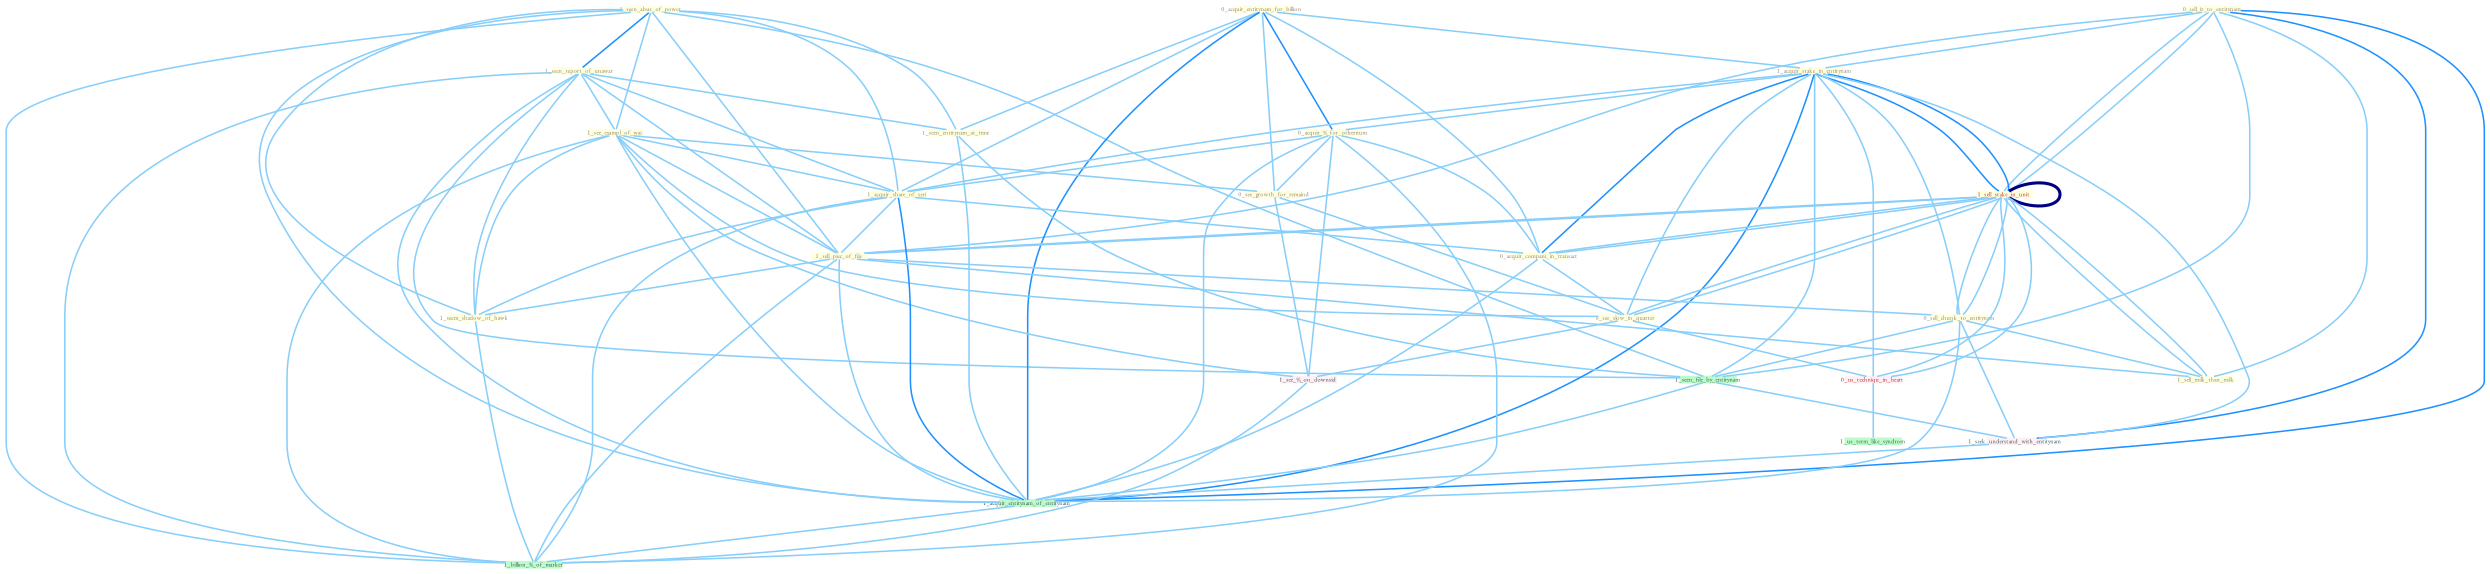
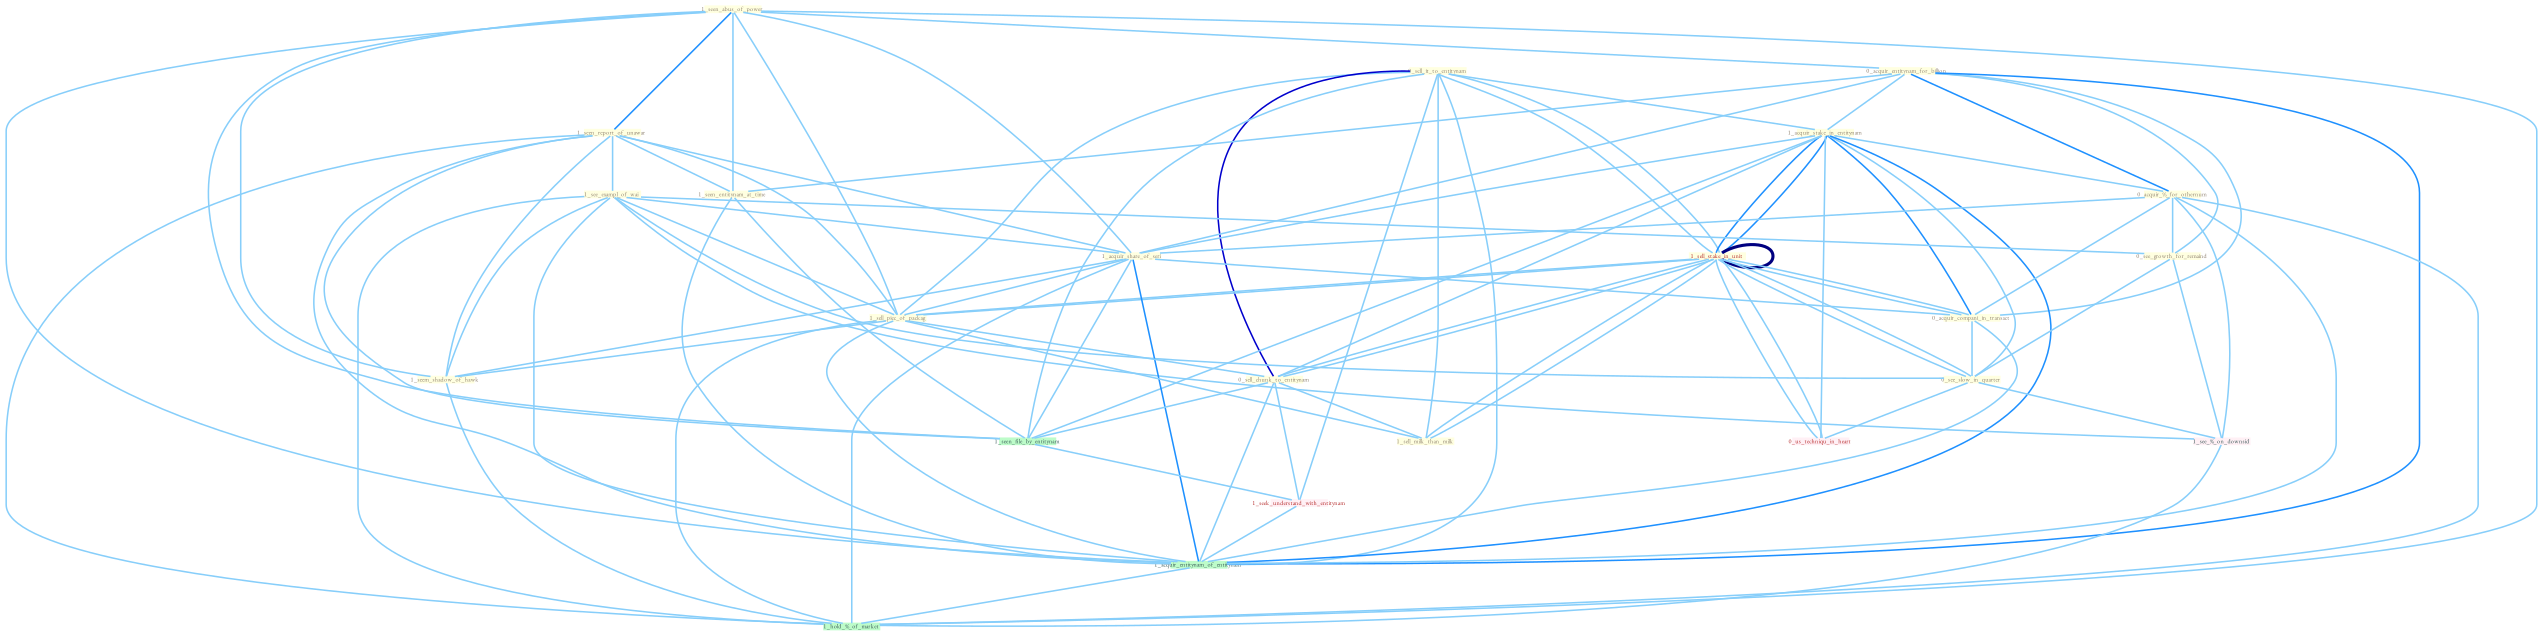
(633, 71) -> (1320, 40)
none -> (1224, 164)
(2168, 242) -> none
(839, 256) -> (898, 318)
(2426, 312) -> (1365, 298)
(1873, 441) -> none
(2015, 441) -> (1299, 503)
(1427, 450) -> (1088, 335)
(2048, 453) -> (1497, 417)
(534, 565) -> (852, 626)
